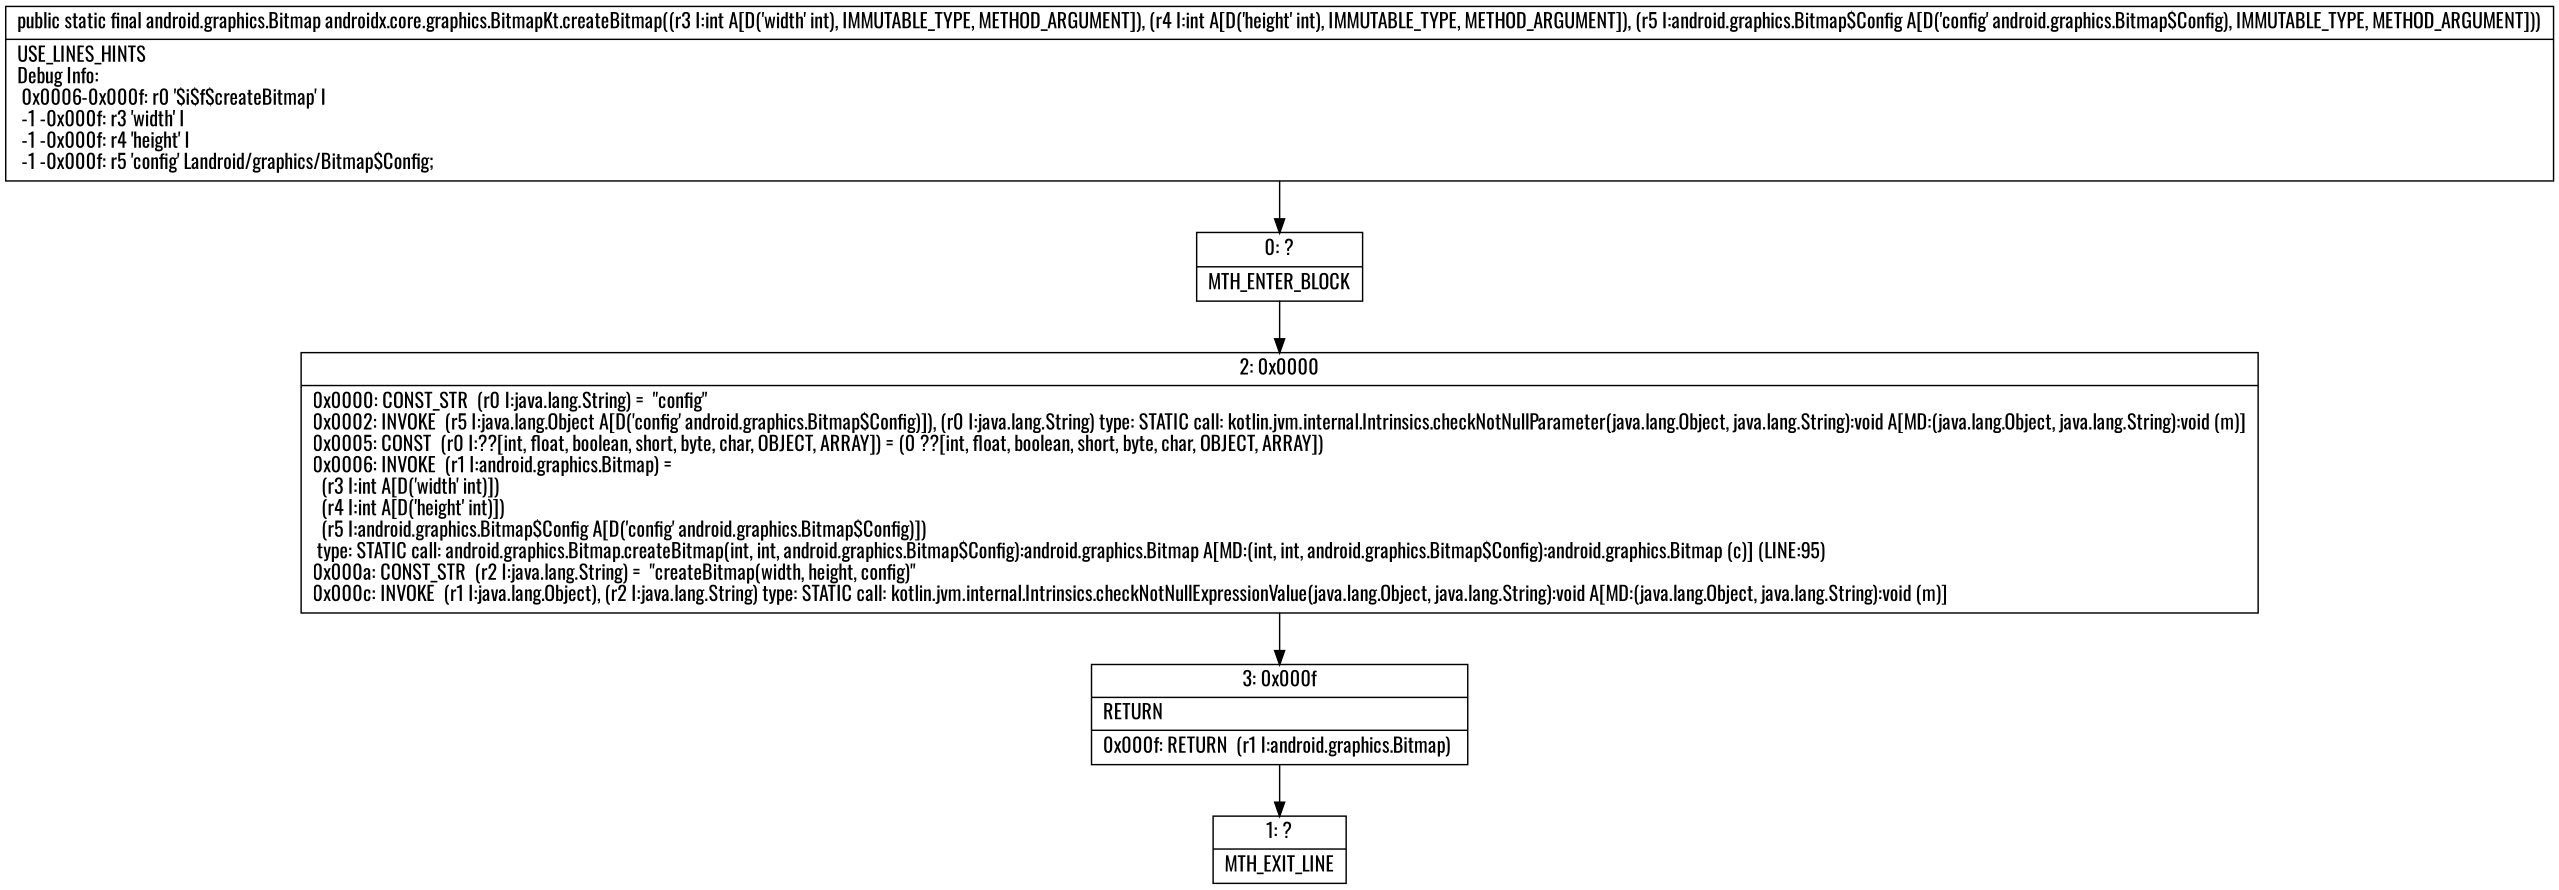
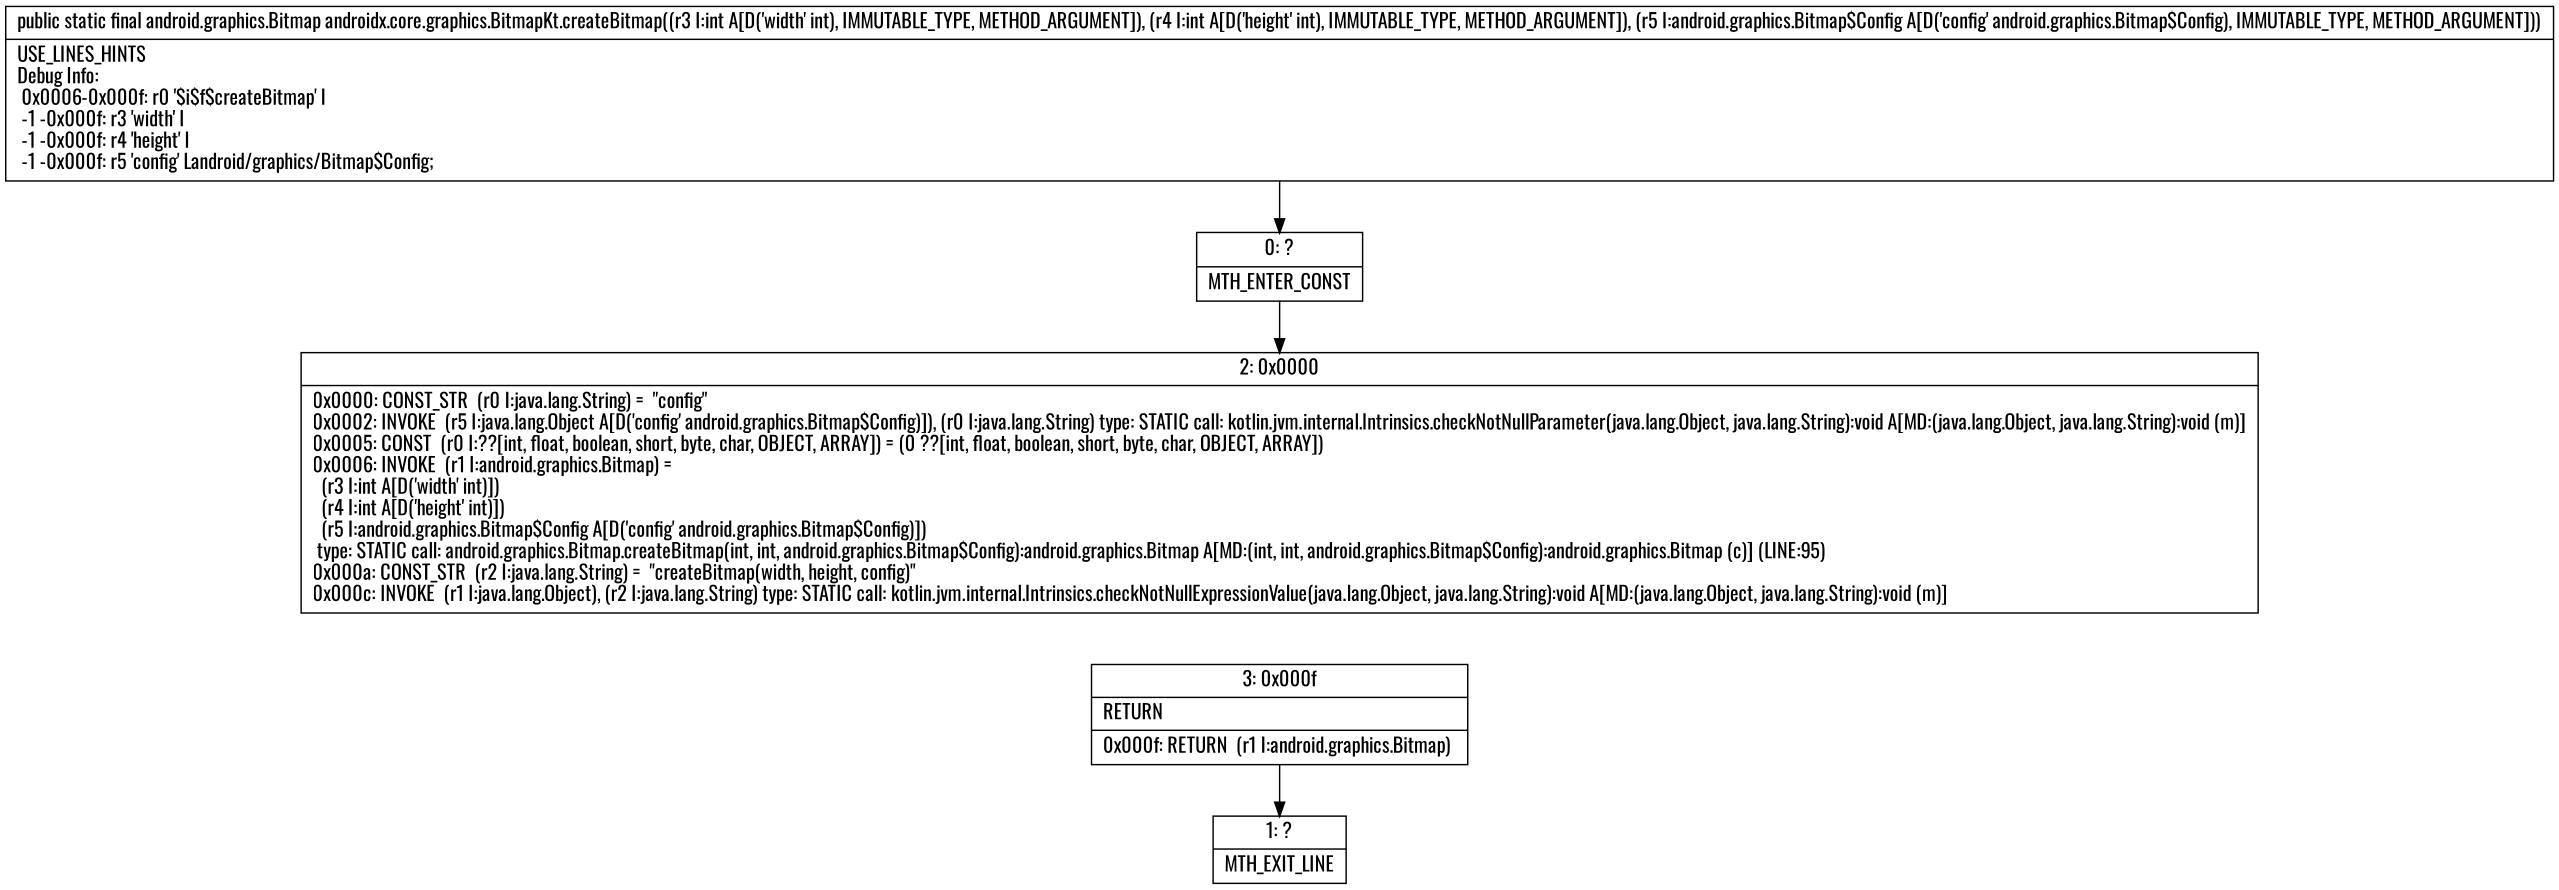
(1280, 283) -> (1280, 283)
(1280, 632) -> none
